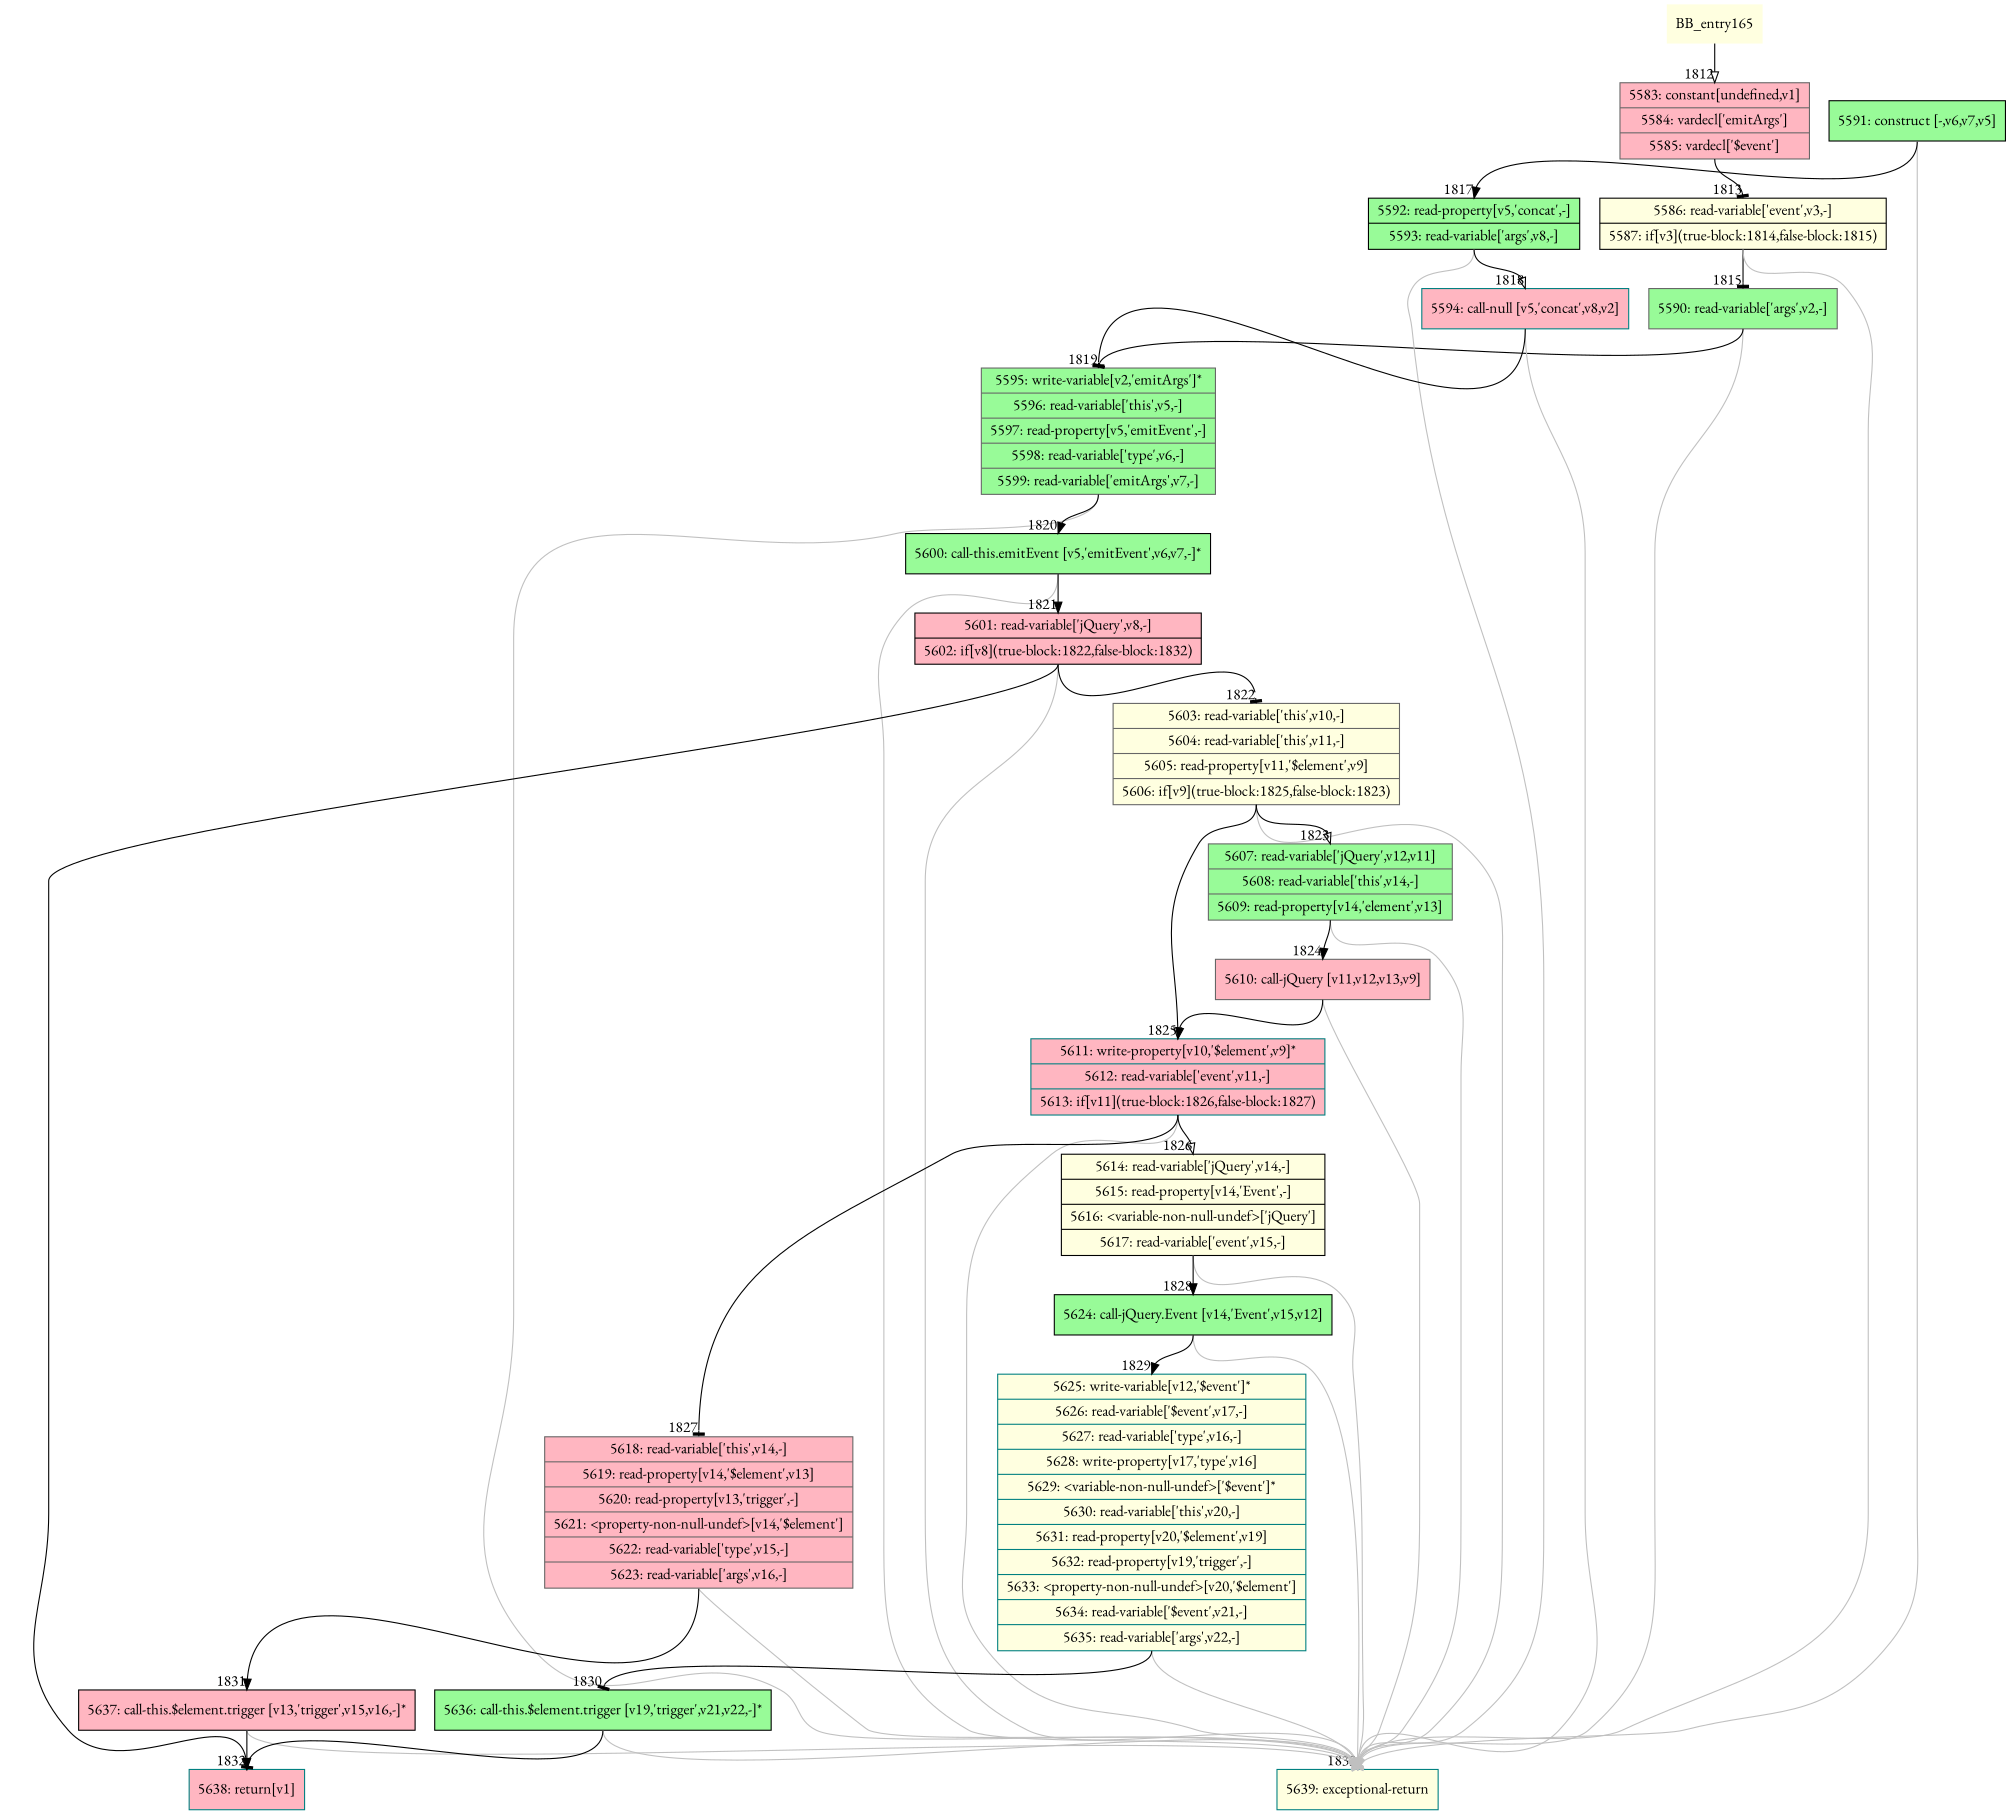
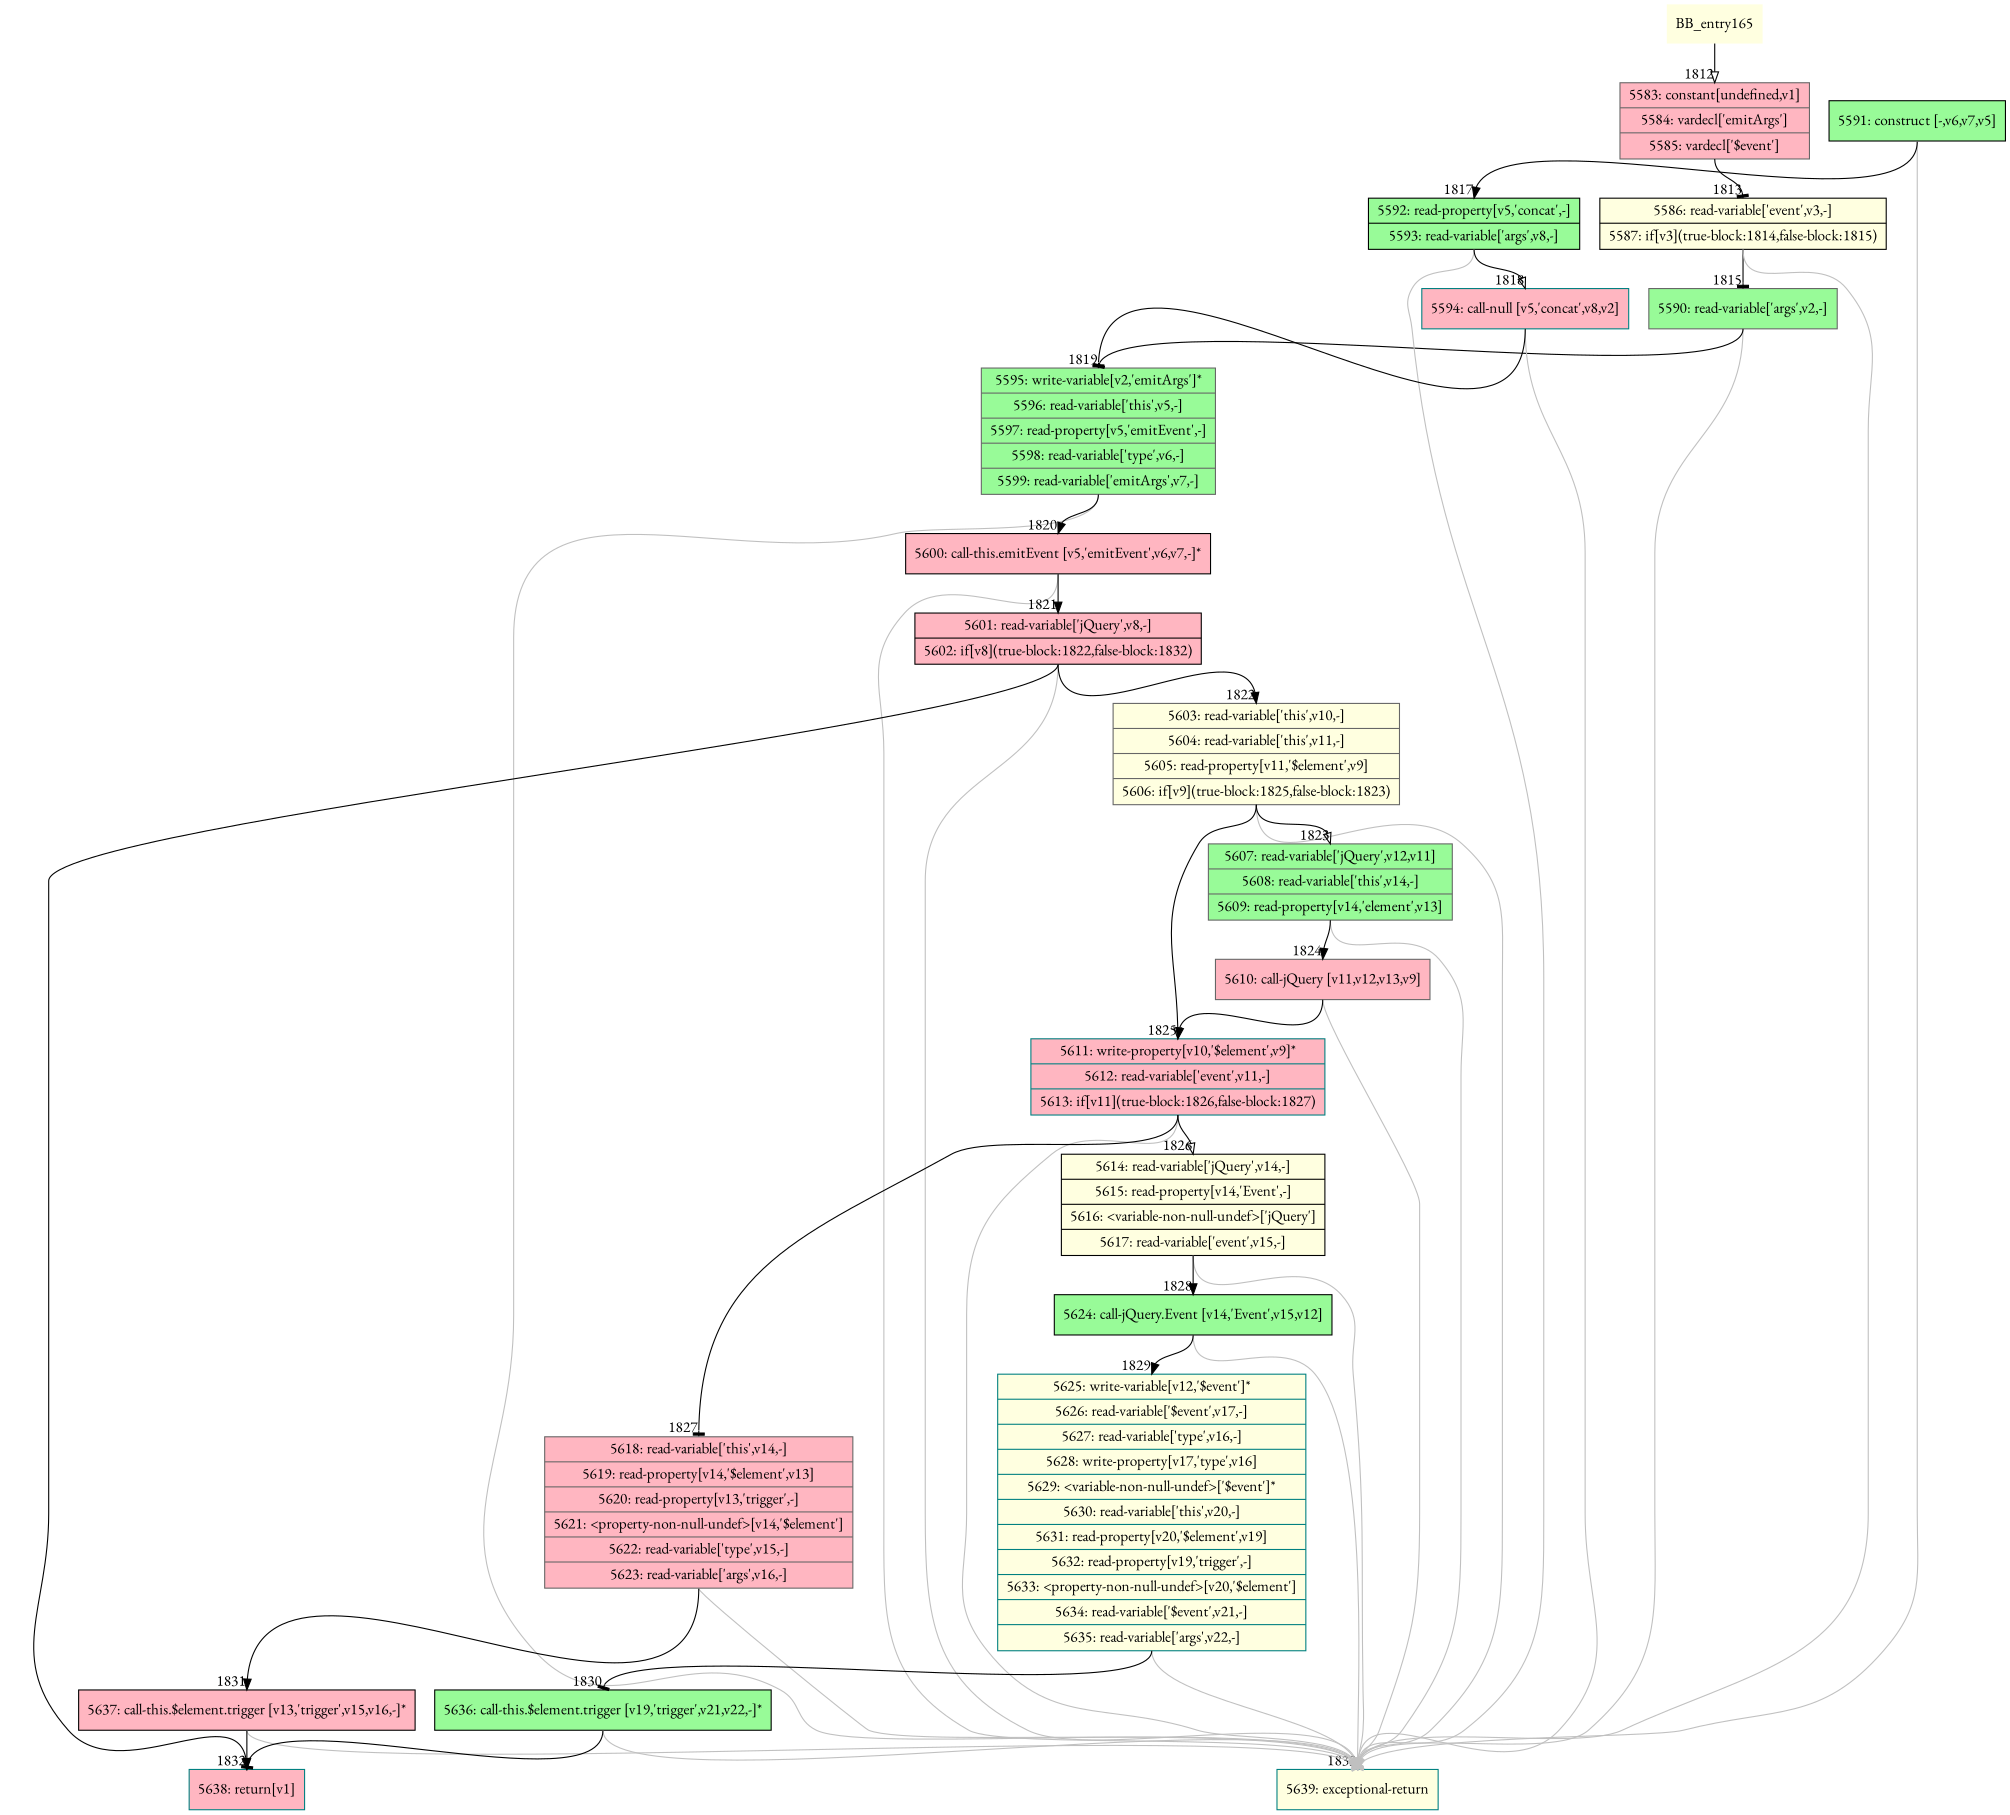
(1058, 554) -> (1058, 554)
(1152, 685) -> (1152, 685)
